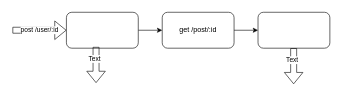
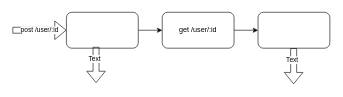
(198, 30) -> (198, 30)
